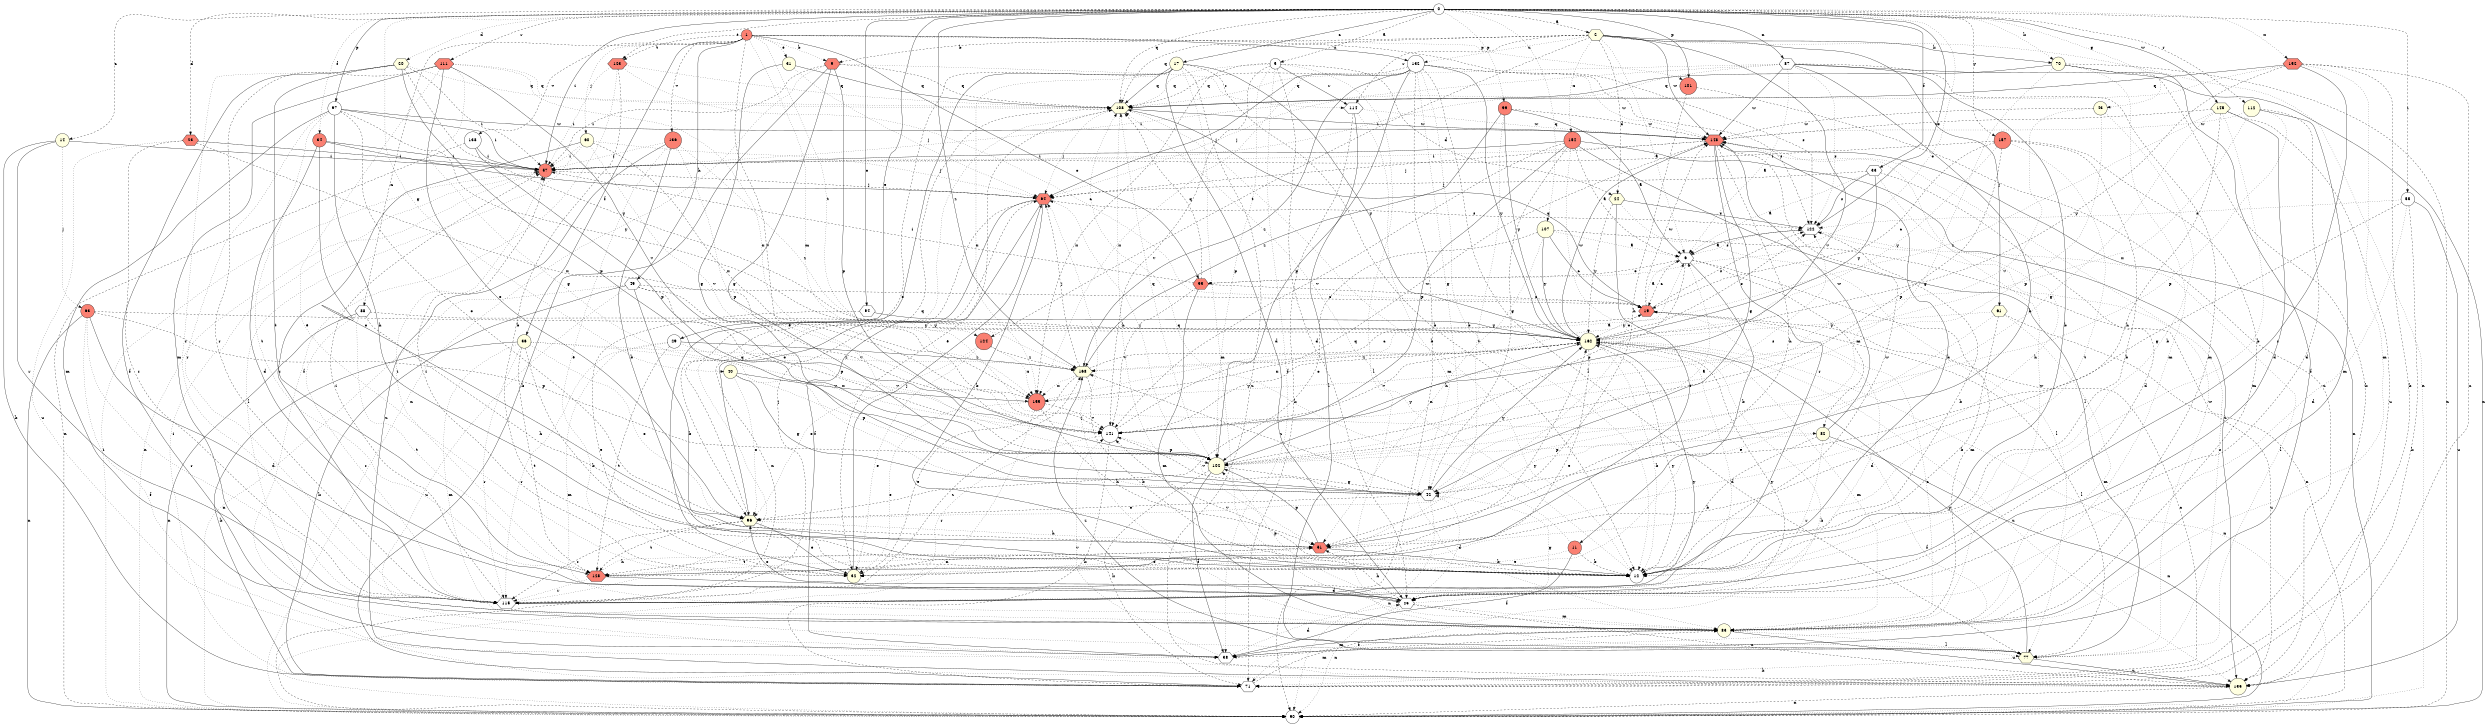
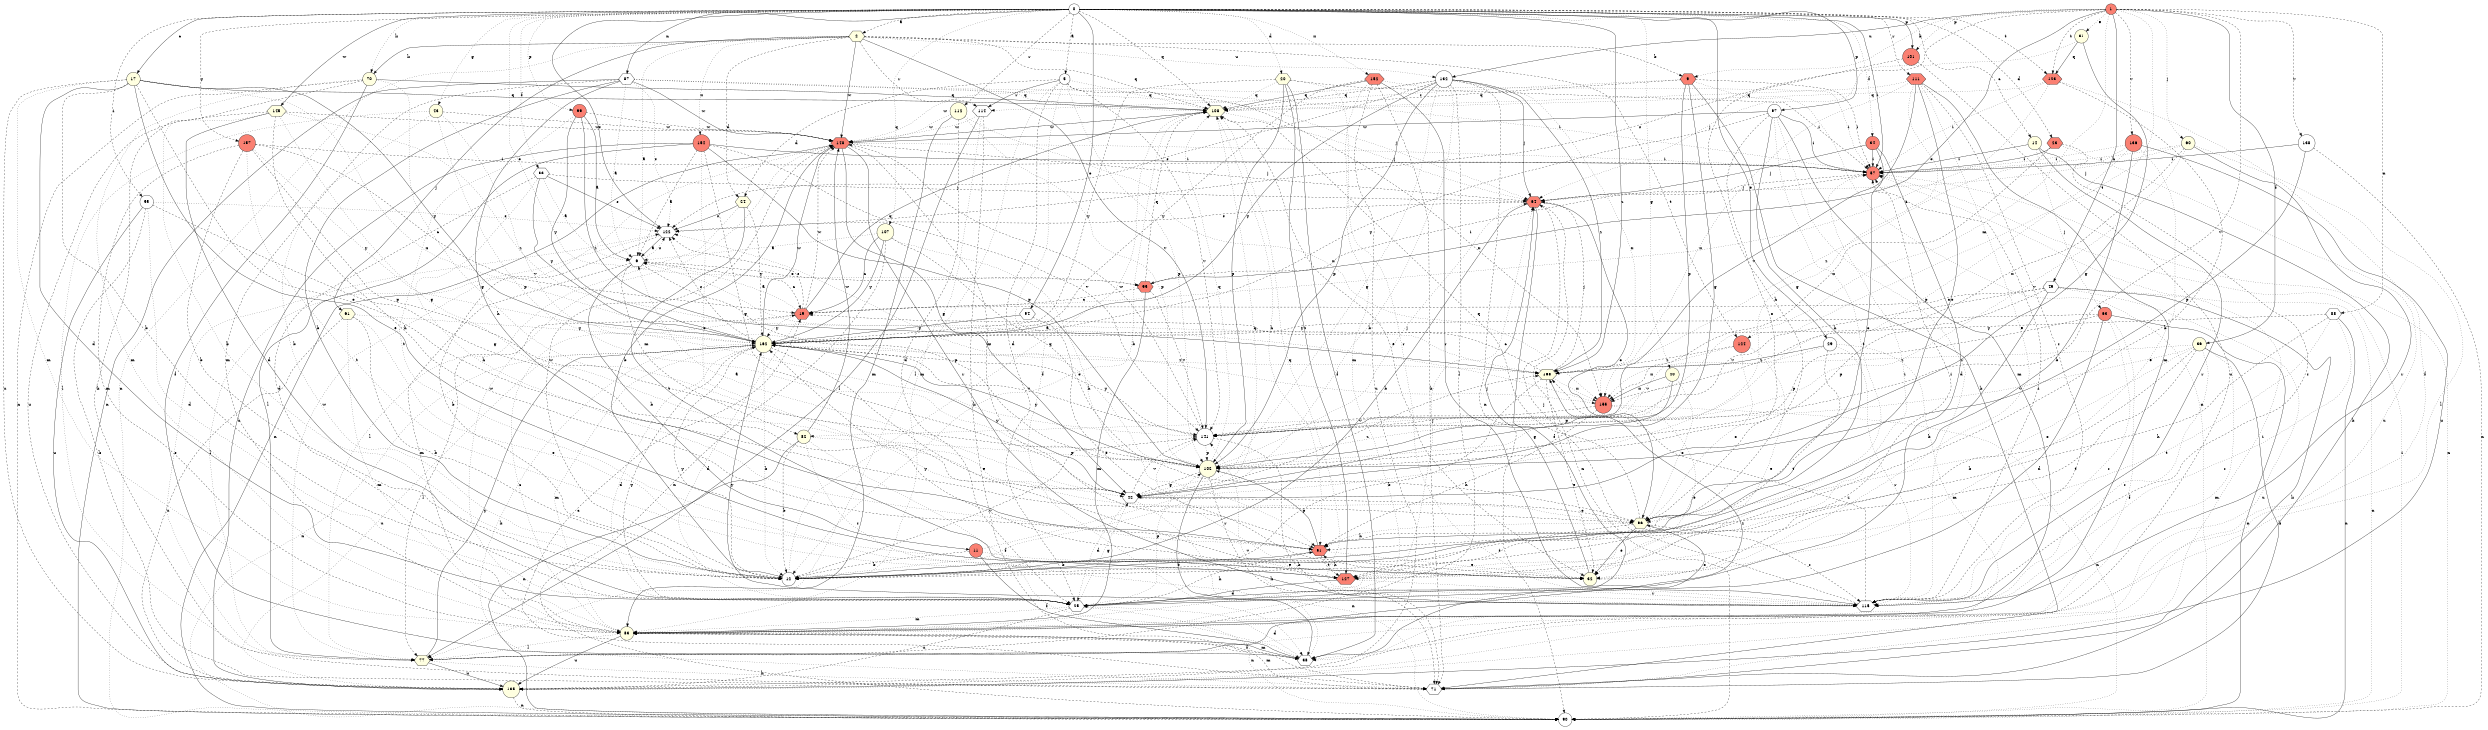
(1809, 17) -> (725, 12)
(950, 98) -> (2068, 57)
none -> (62, 346)
(1313, 360) -> none
(596, 576) -> (1346, 579)
